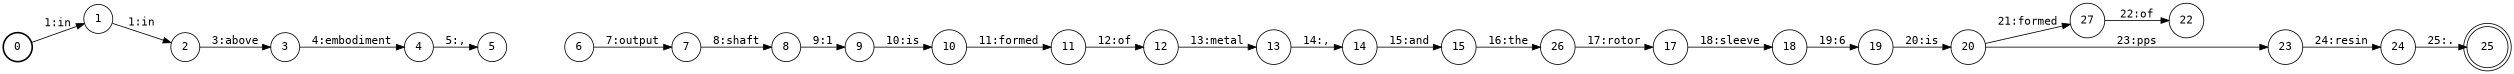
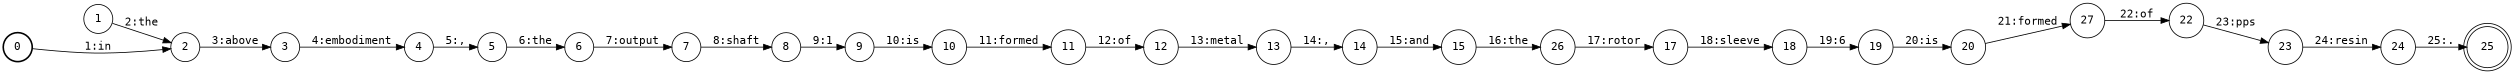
(142, 23) -> (142, 23)
(54, 34) -> (97, 53)
none -> (532, 47)
(2123, 47) -> (2232, 33)
